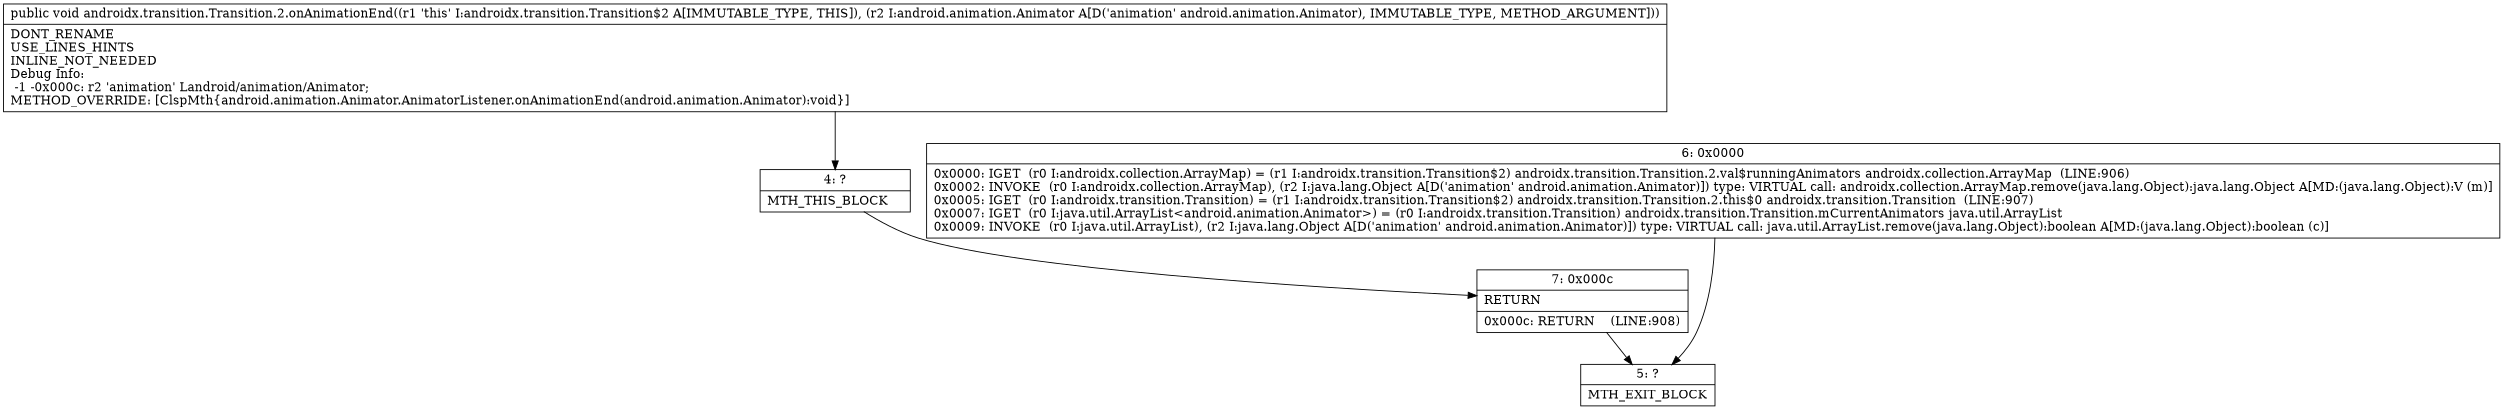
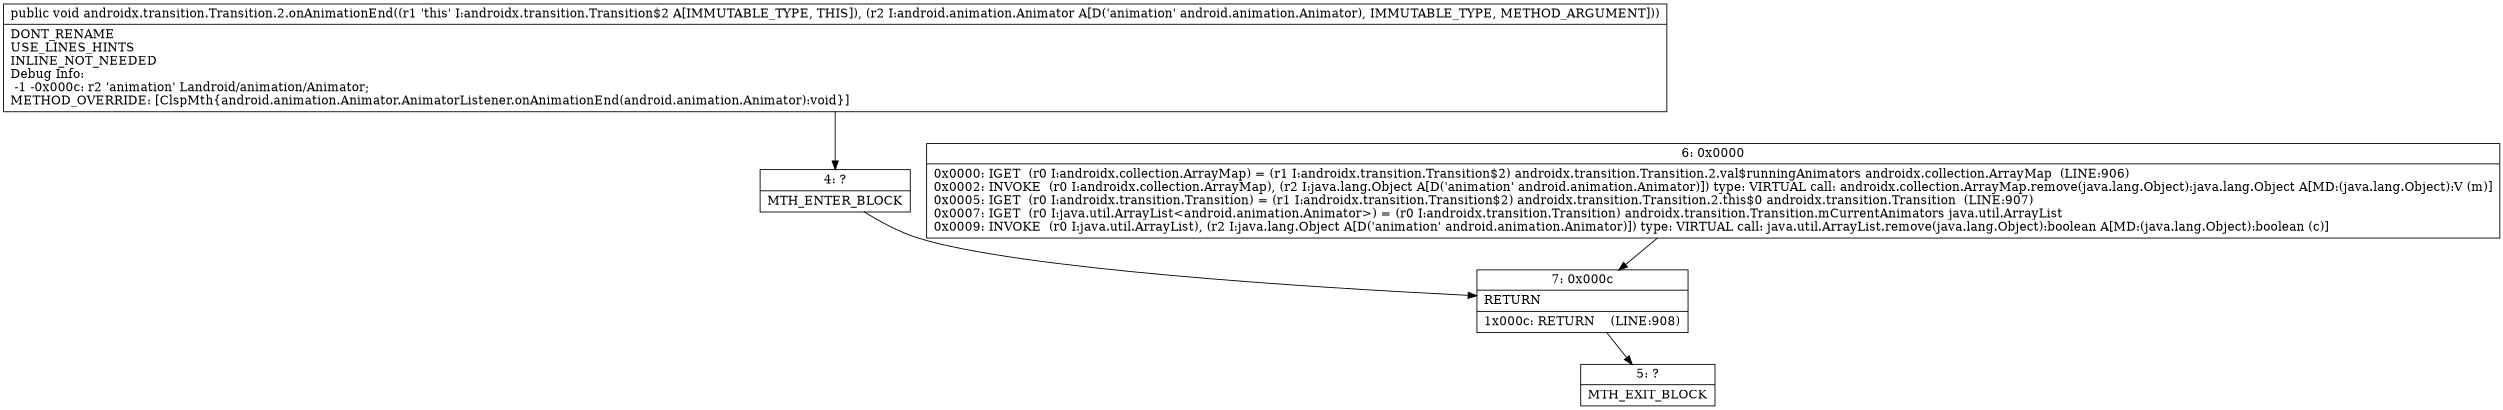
(828, 201) -> (835, 201)
(1707, 302) -> (1642, 251)
(1582, 322) -> (1582, 322)
